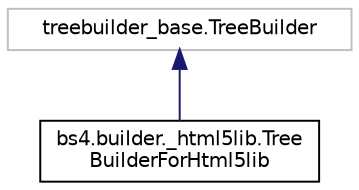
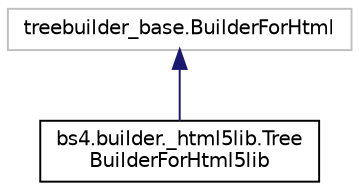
(180, 29) -> (180, 29)
